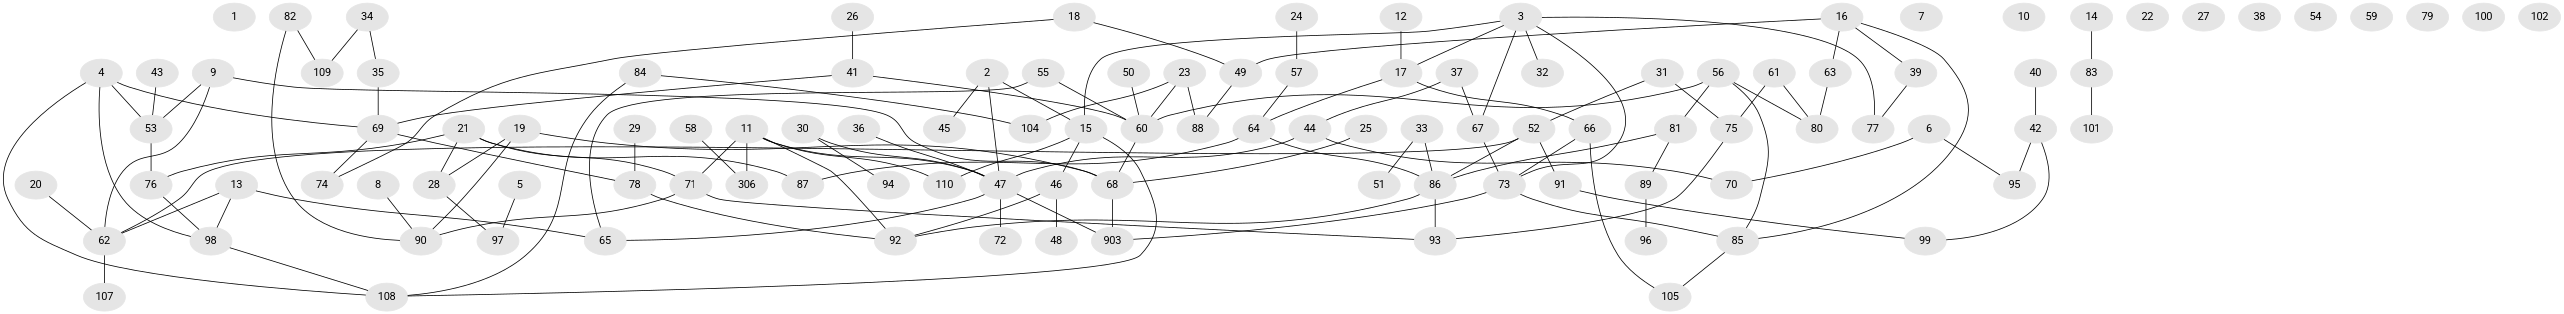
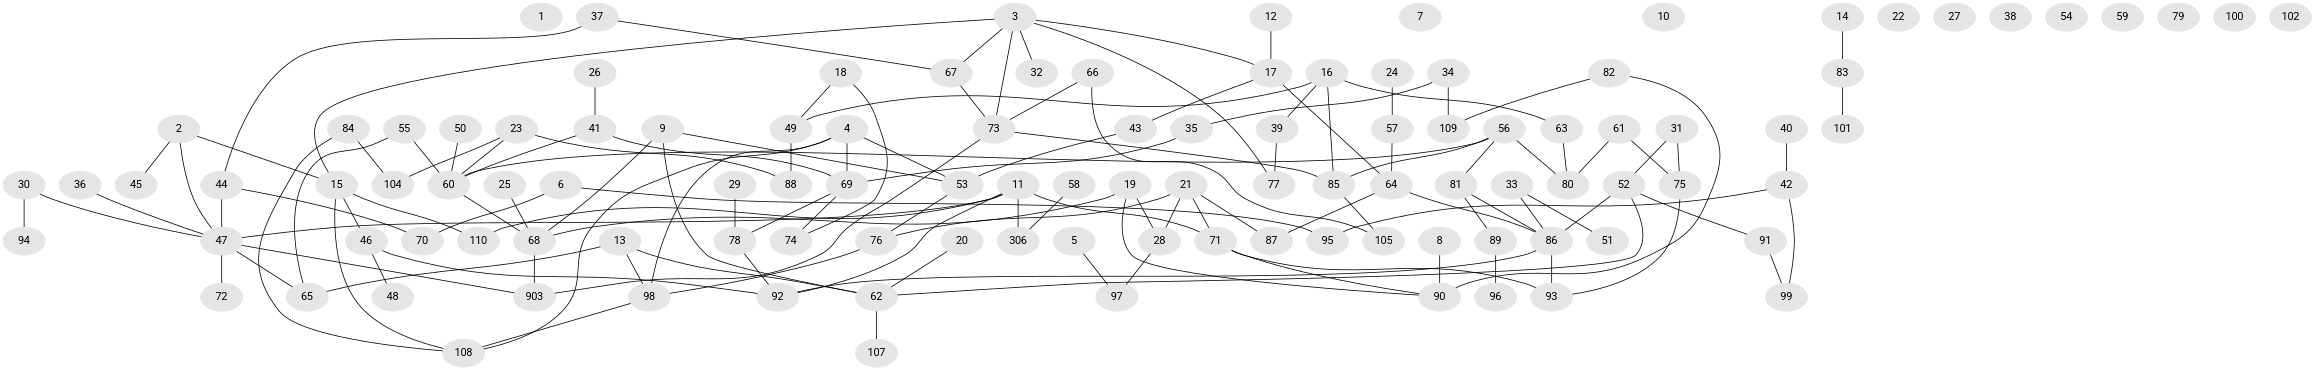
(1495, 101) -> (1207, 97)
